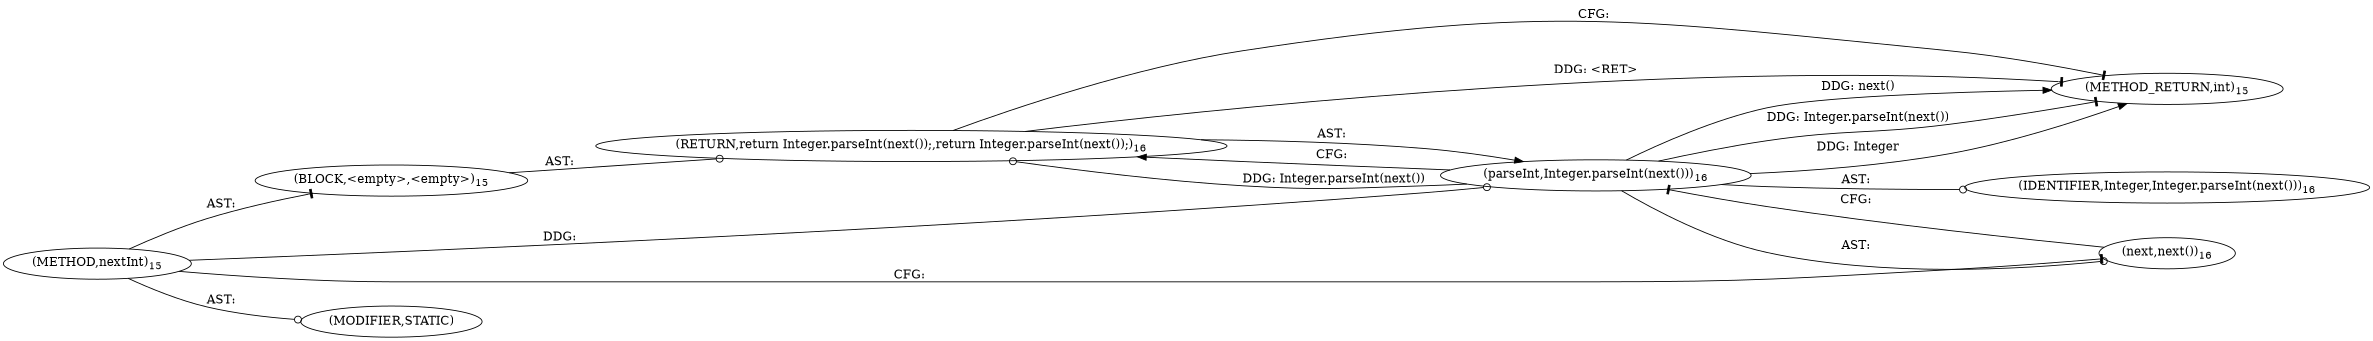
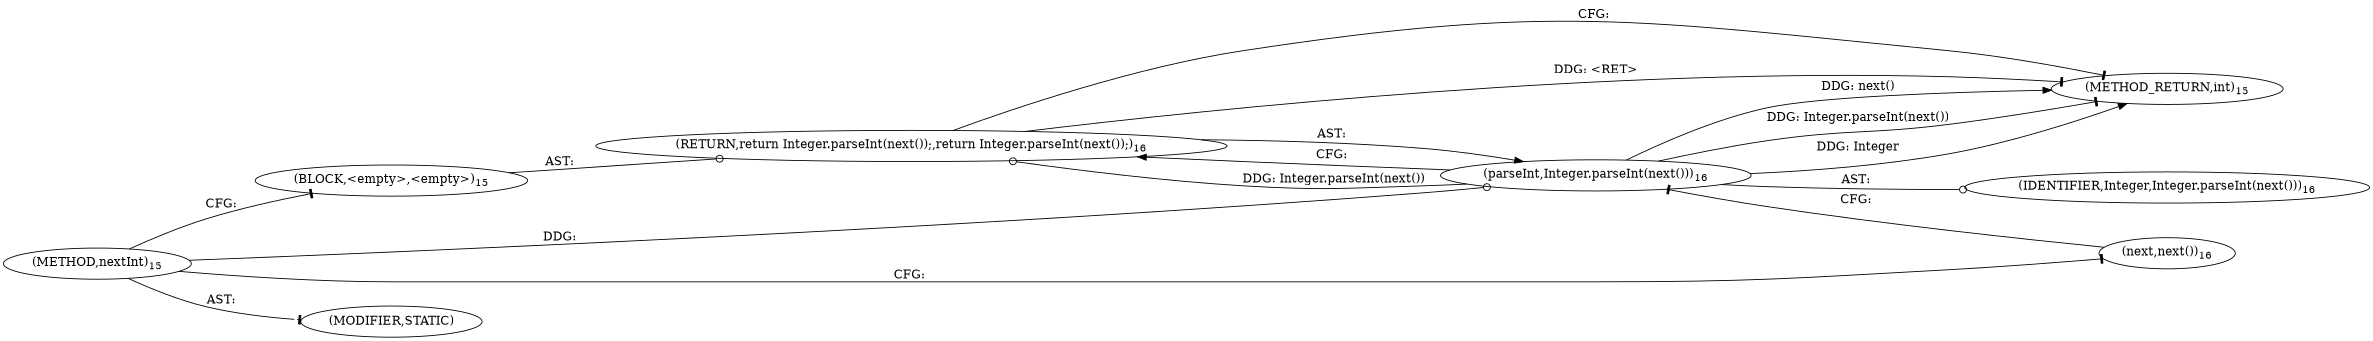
(223, 204) -> (223, 204)
(1854, 265) -> none
(209, 307) -> (209, 307)
